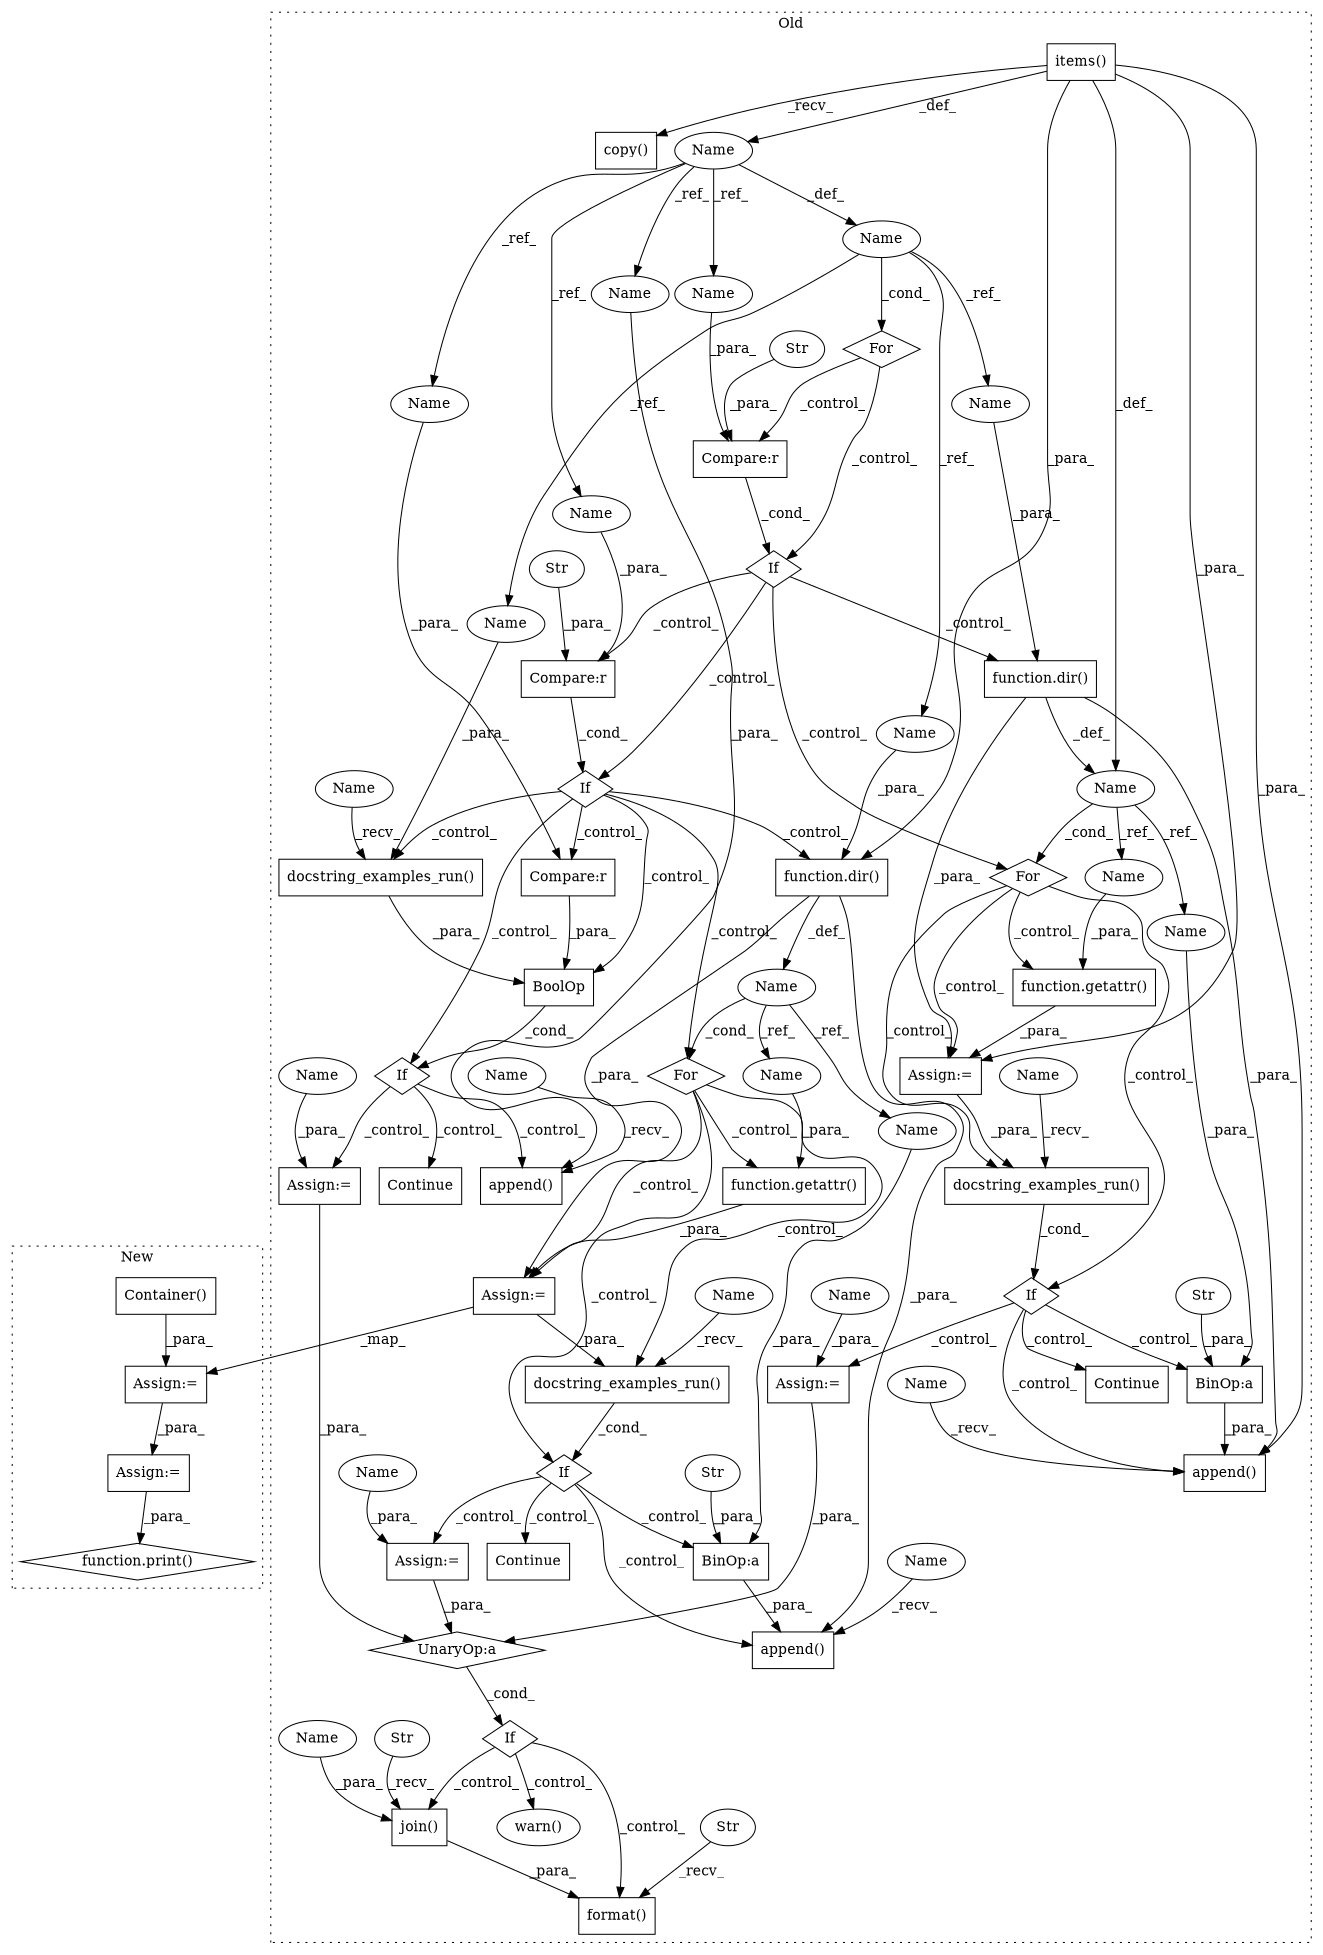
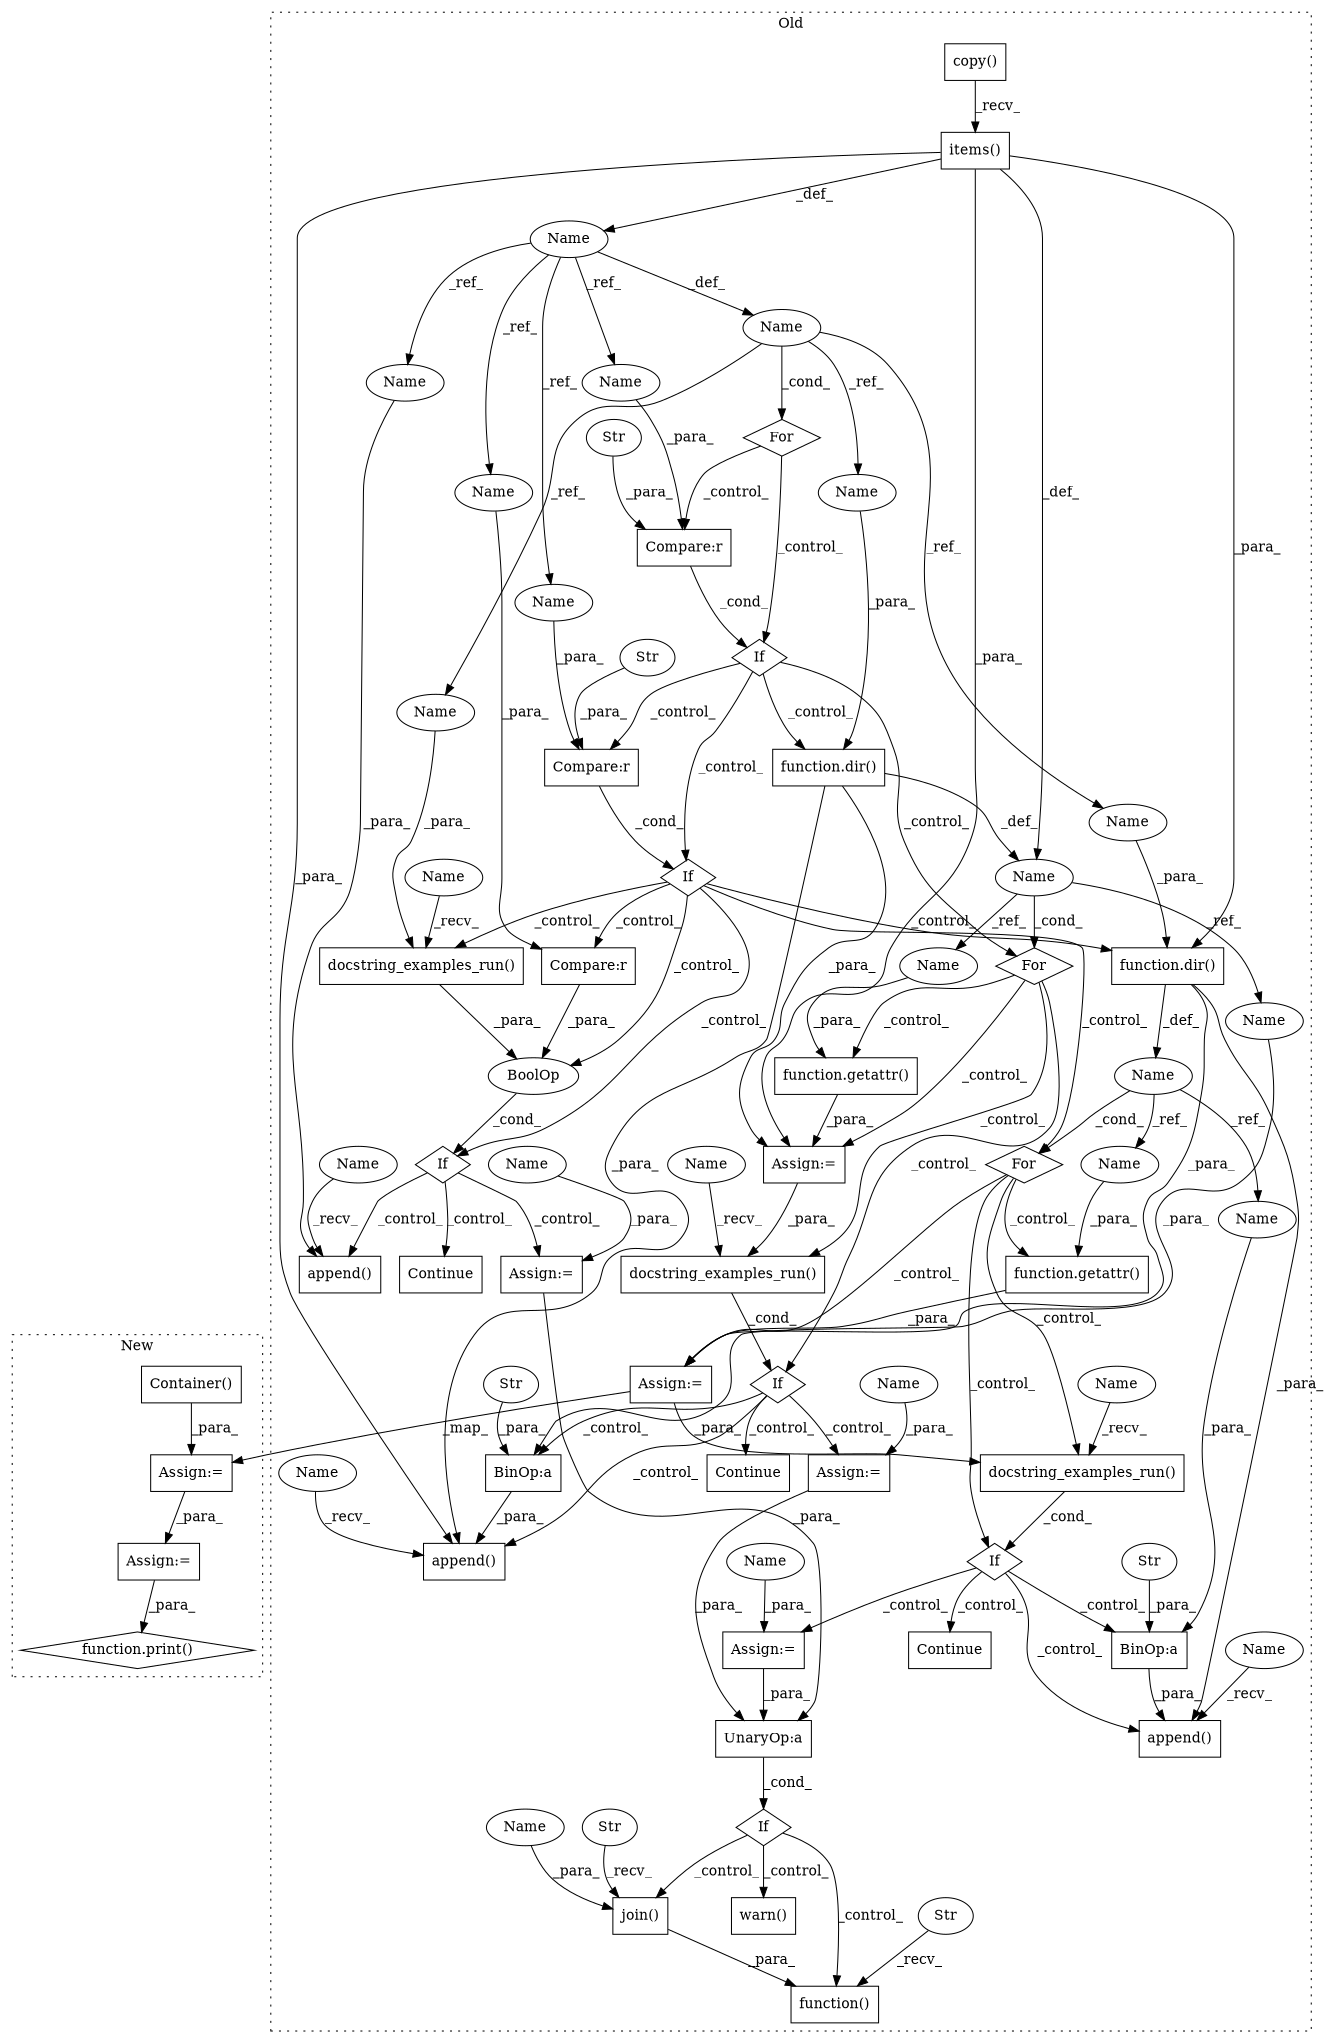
(855, 89) -> (975, 101)
(559, 988) -> (533, 1076)
(457, 1650) -> (764, 1739)
(539, 1827) -> (764, 1916)
(617, 1916) -> (835, 2005)
